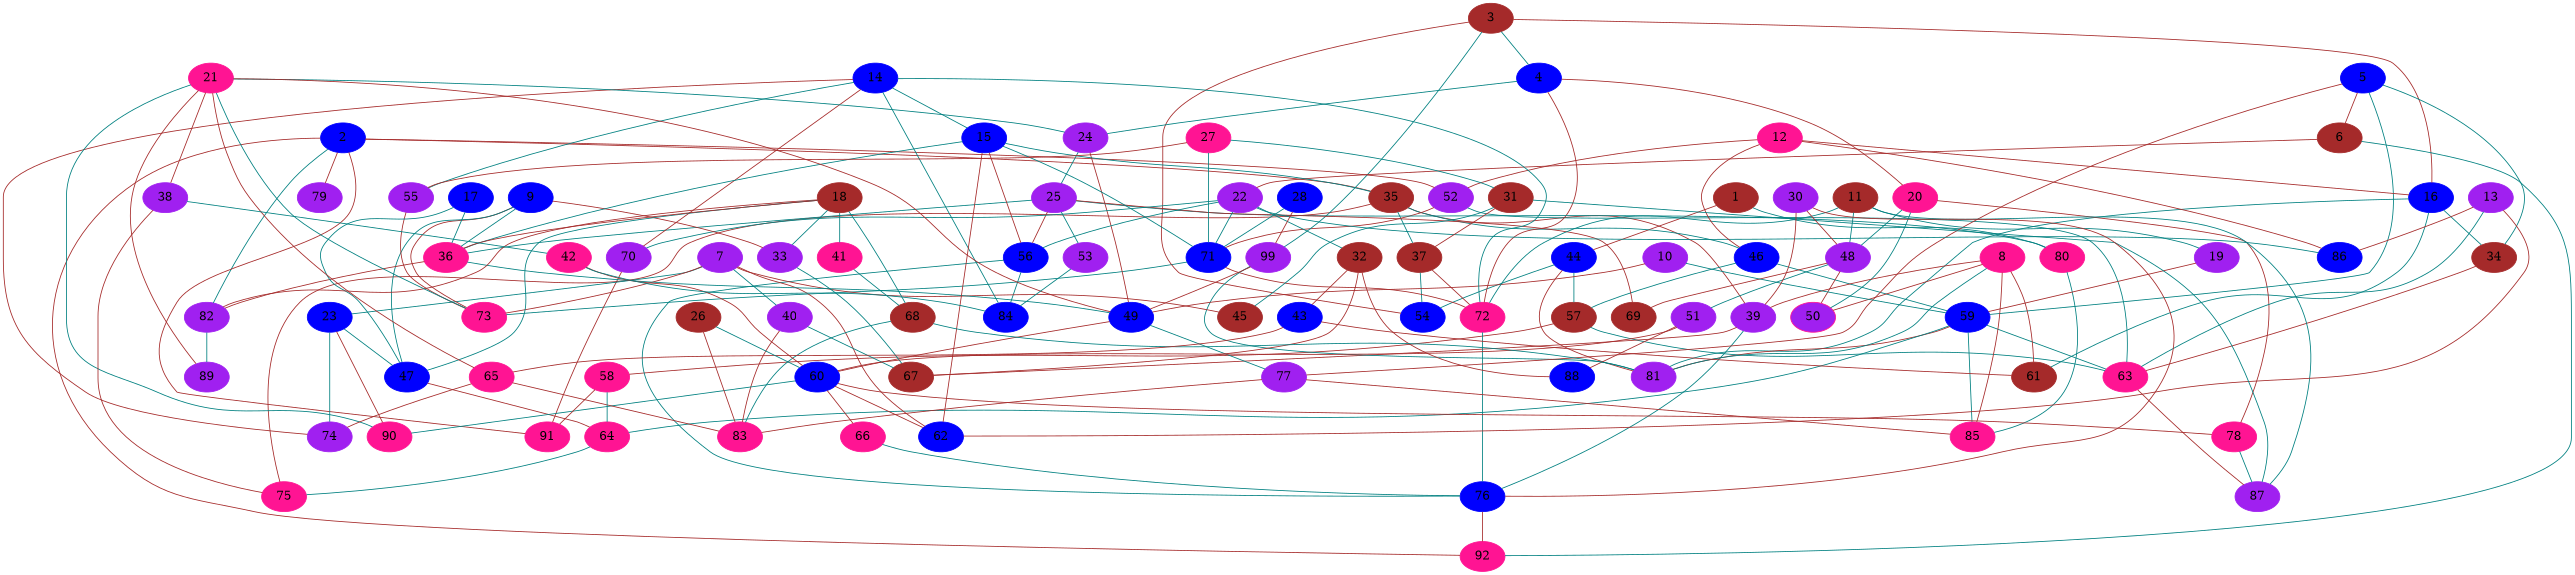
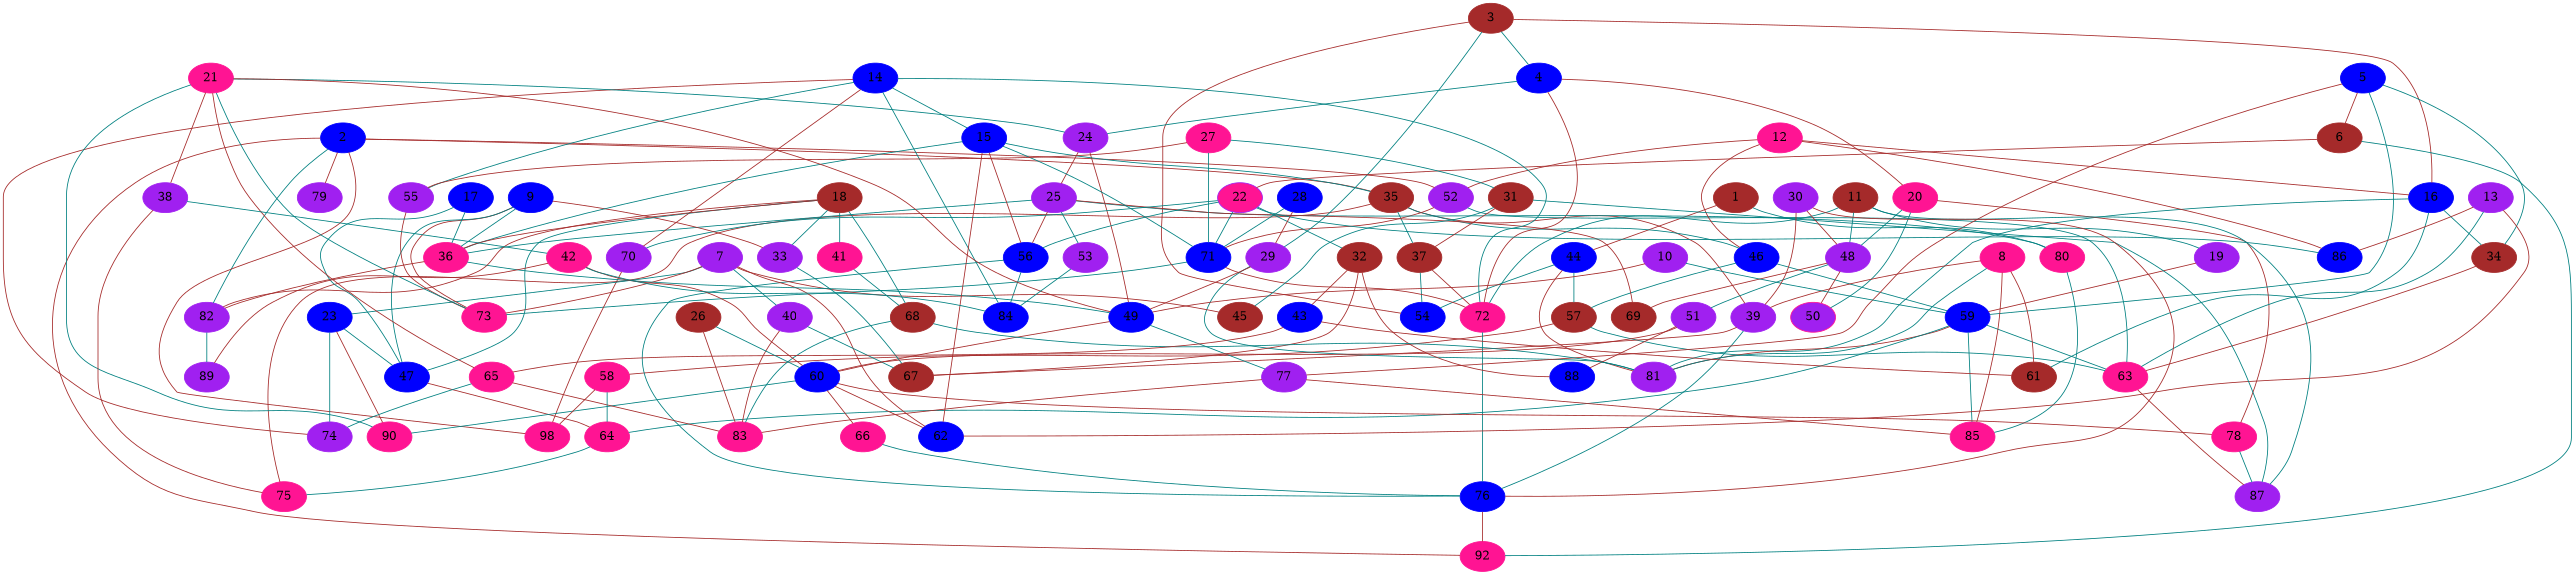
(1069, 169) -> (1069, 169)
(1240, 198) -> (1240, 198)
(131, 225) -> (279, 300)
(1268, 257) -> (1268, 257)
(1908, 287) -> none
(409, 404) -> (409, 404)
(547, 437) -> (547, 437)
